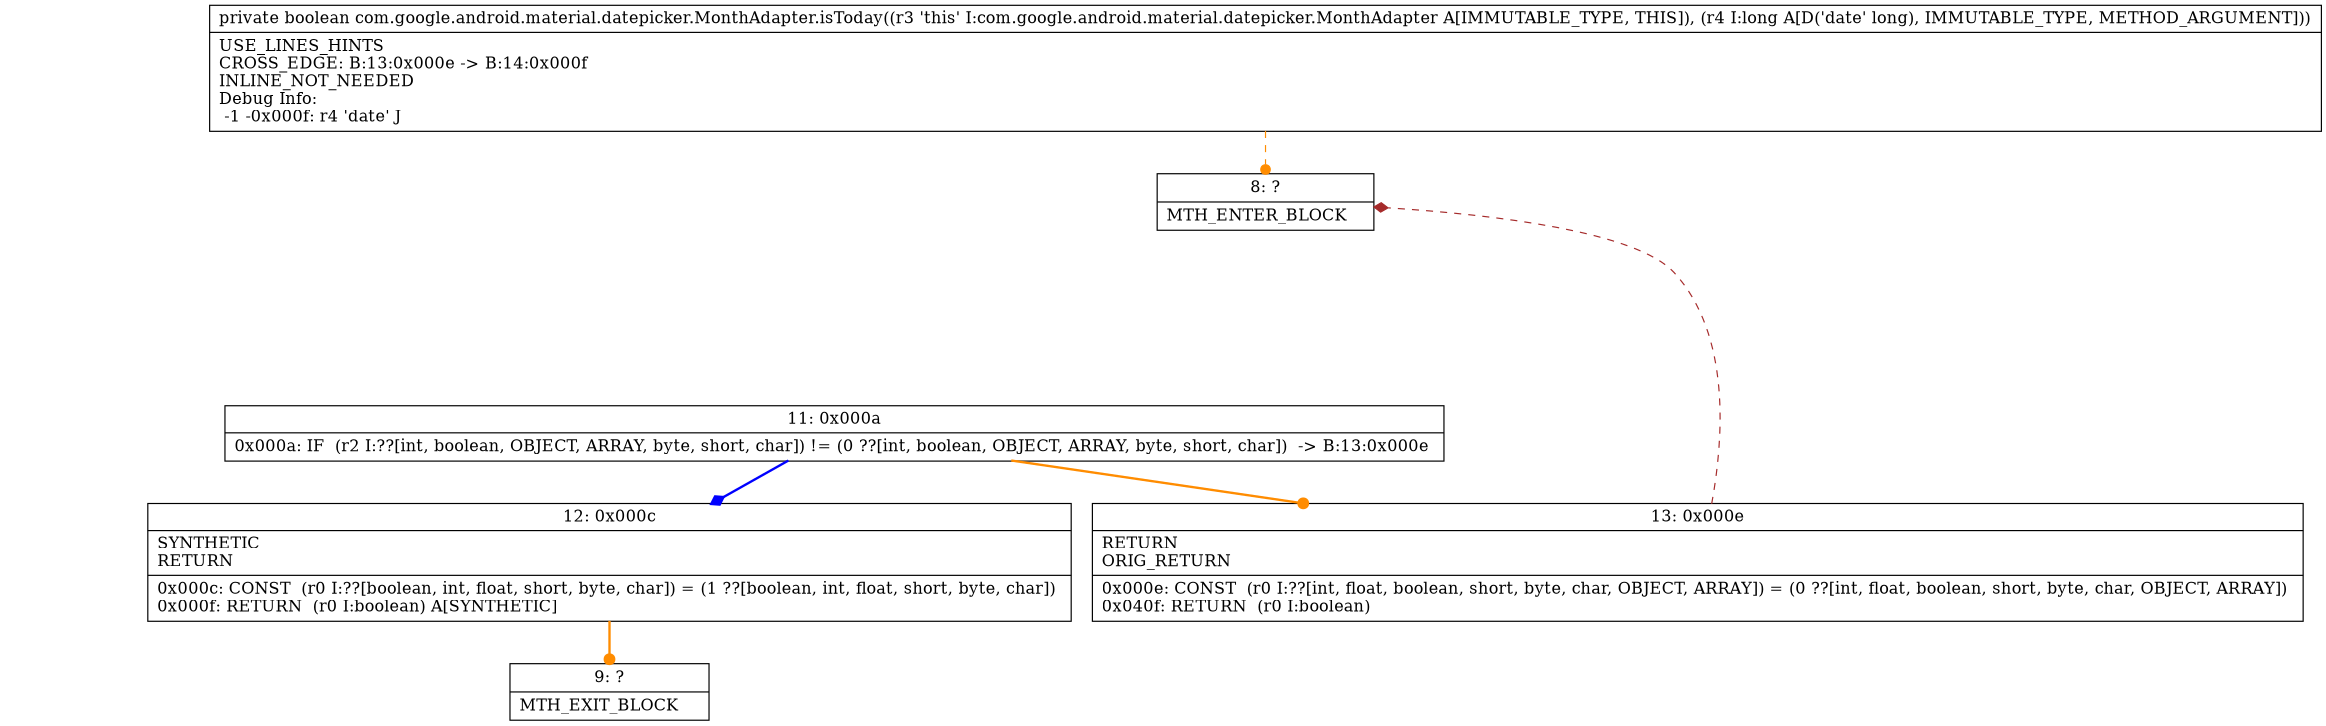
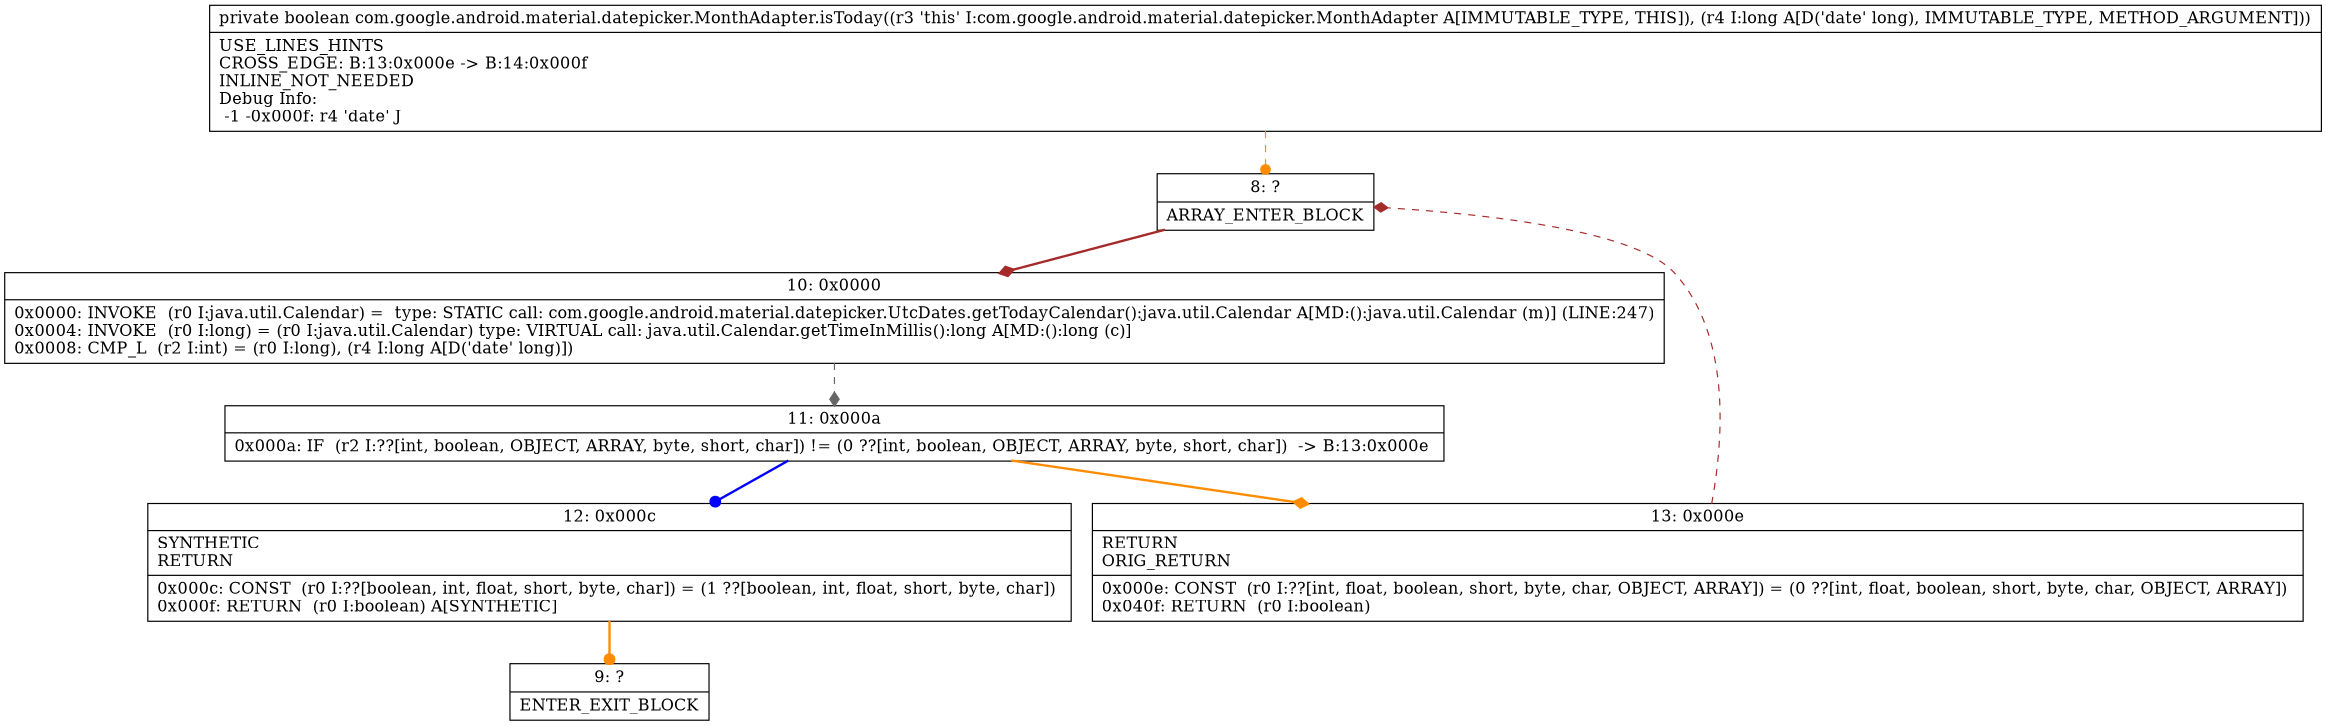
(1257, 216) -> (1266, 216)
none -> (834, 318)
(754, 480) -> (754, 480)
(1155, 482) -> (1155, 482)
(599, 705) -> (610, 705)
